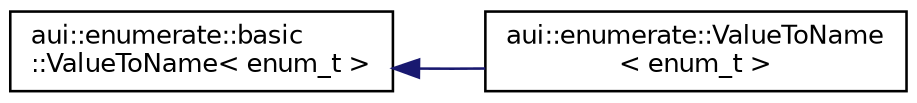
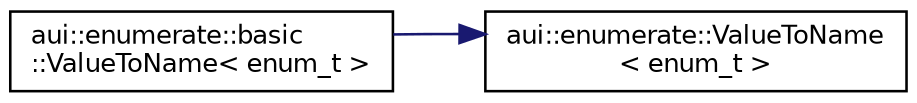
(452, 69) -> (426, 34)
